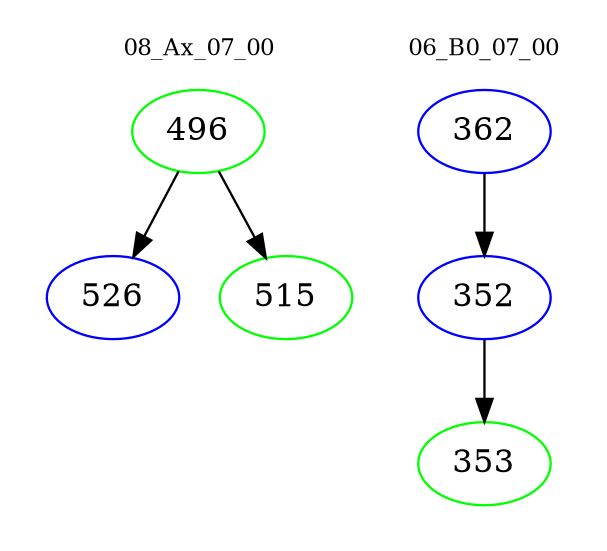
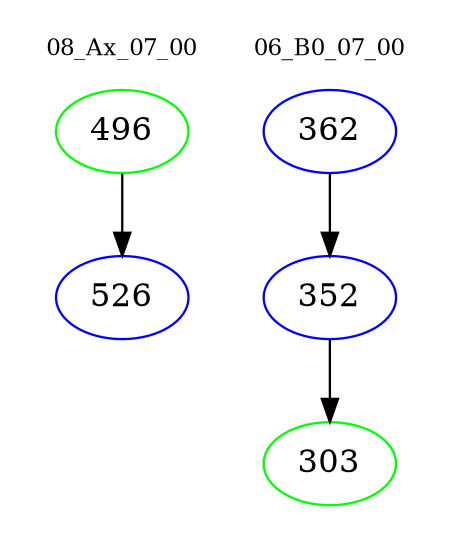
(286, 298) -> none
(484, 464) -> (330, 464)
